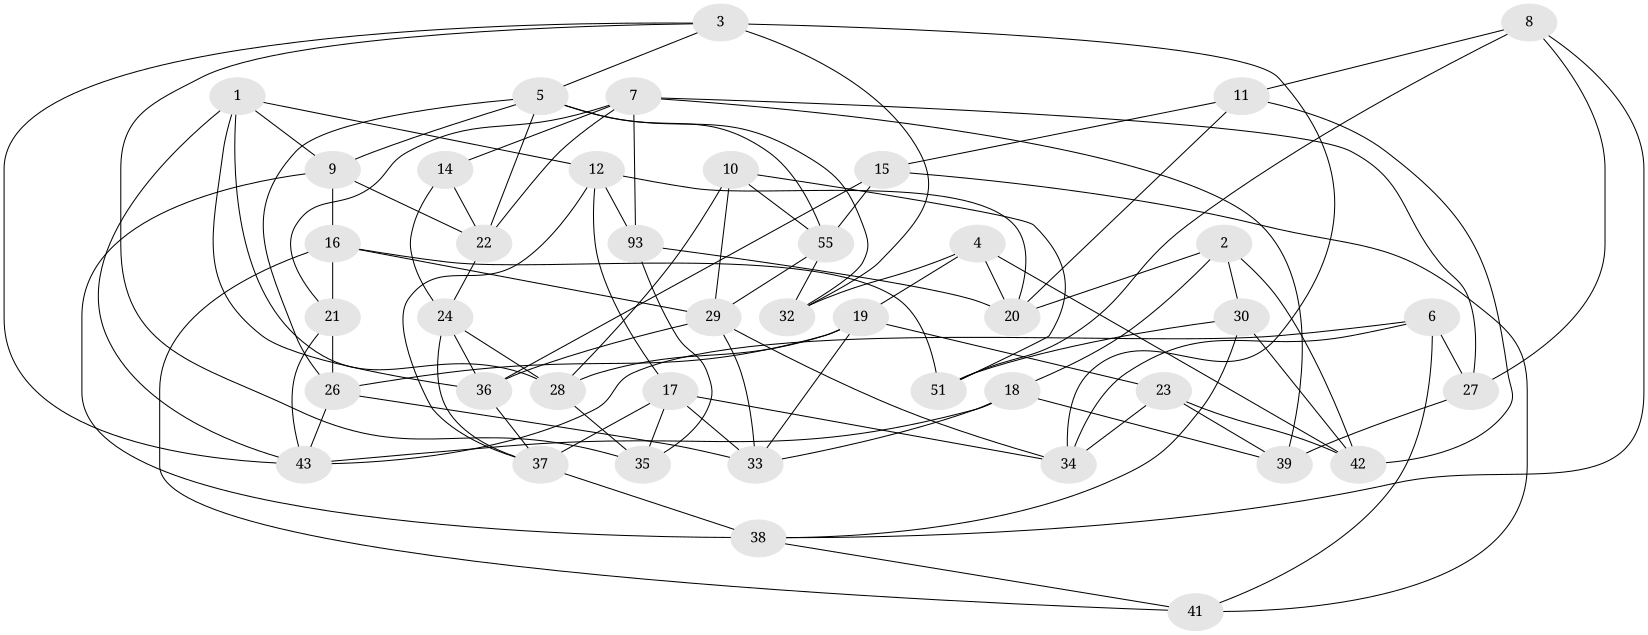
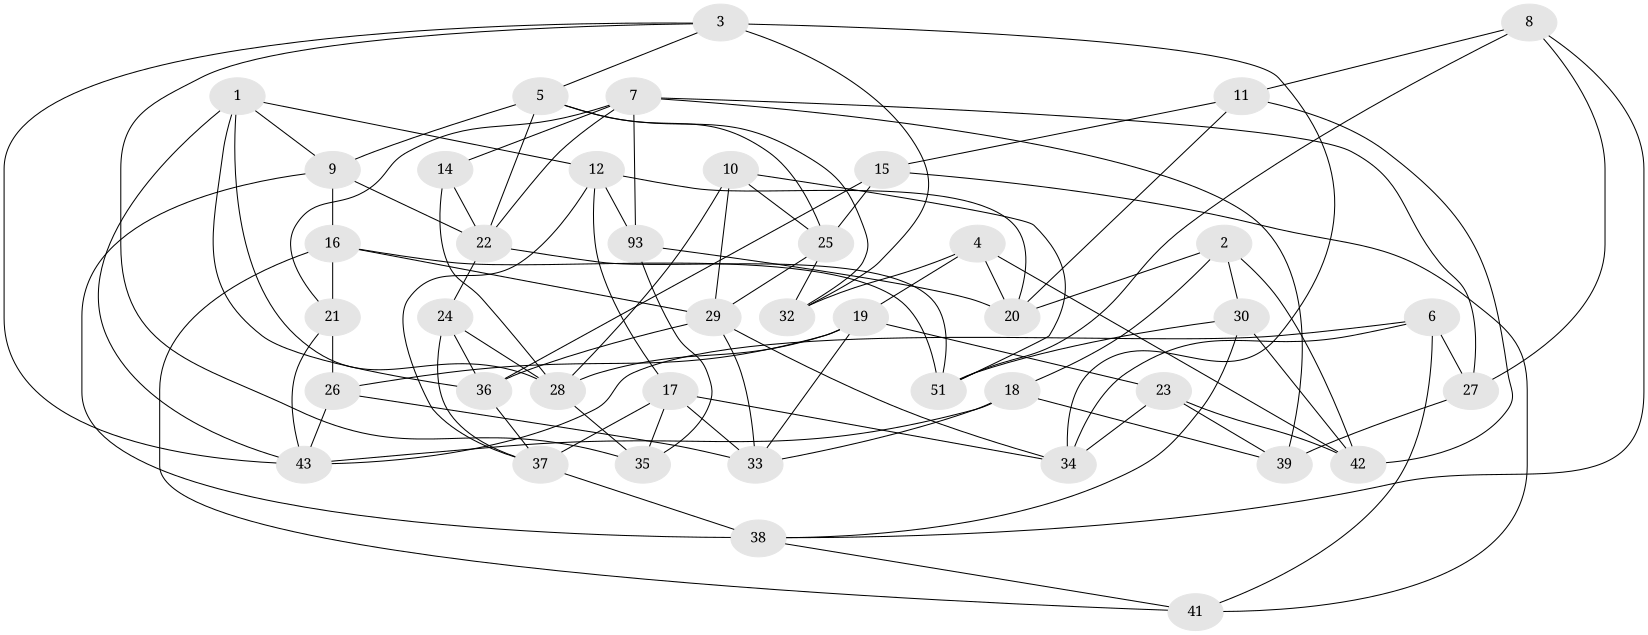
(290, 159) -> none
(410, 244) -> (472, 289)
(826, 244) -> (826, 244)
none -> (763, 264)
